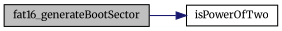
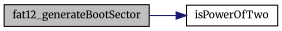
(77, 16) -> (77, 16)
